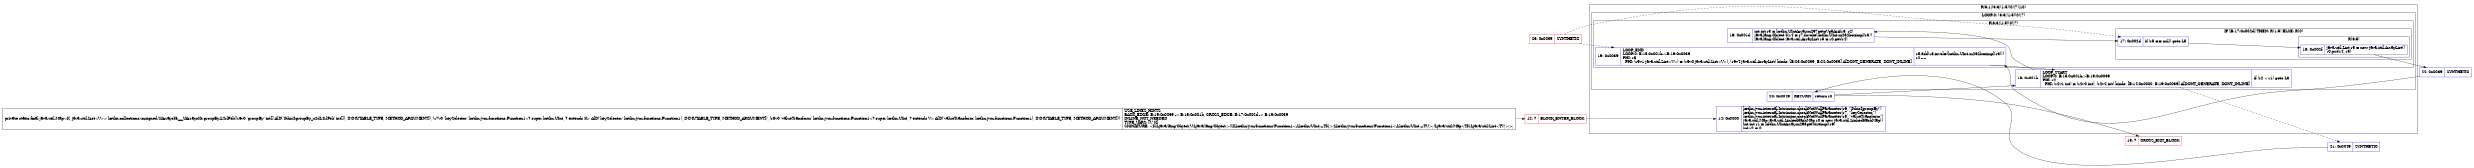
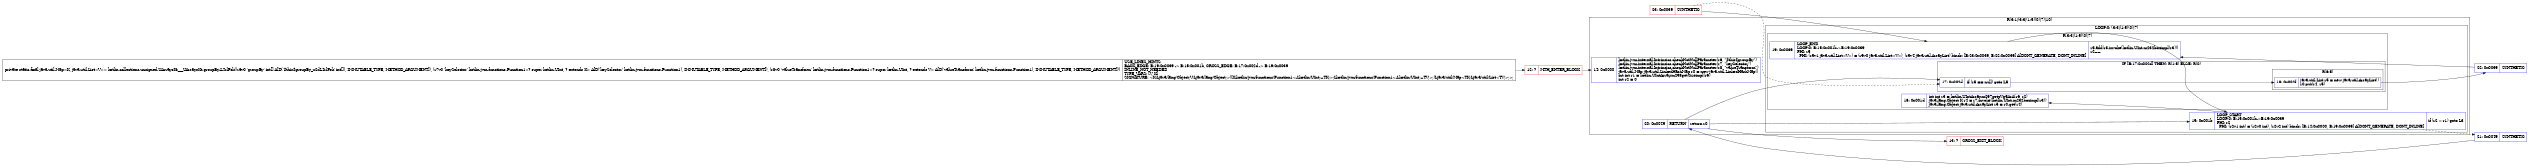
(2001, 39) -> (1808, 82)
(1596, 46) -> (1814, 23)
(1562, 119) -> (1560, 70)
